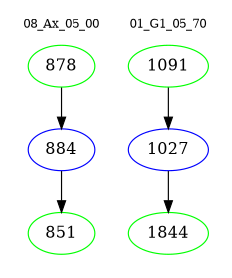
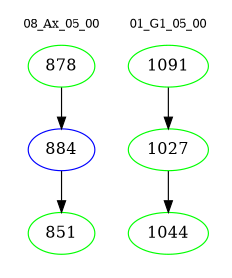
(168, 25) -> (168, 25)
(168, 150) -> (168, 150)
(168, 233) -> (168, 233)
